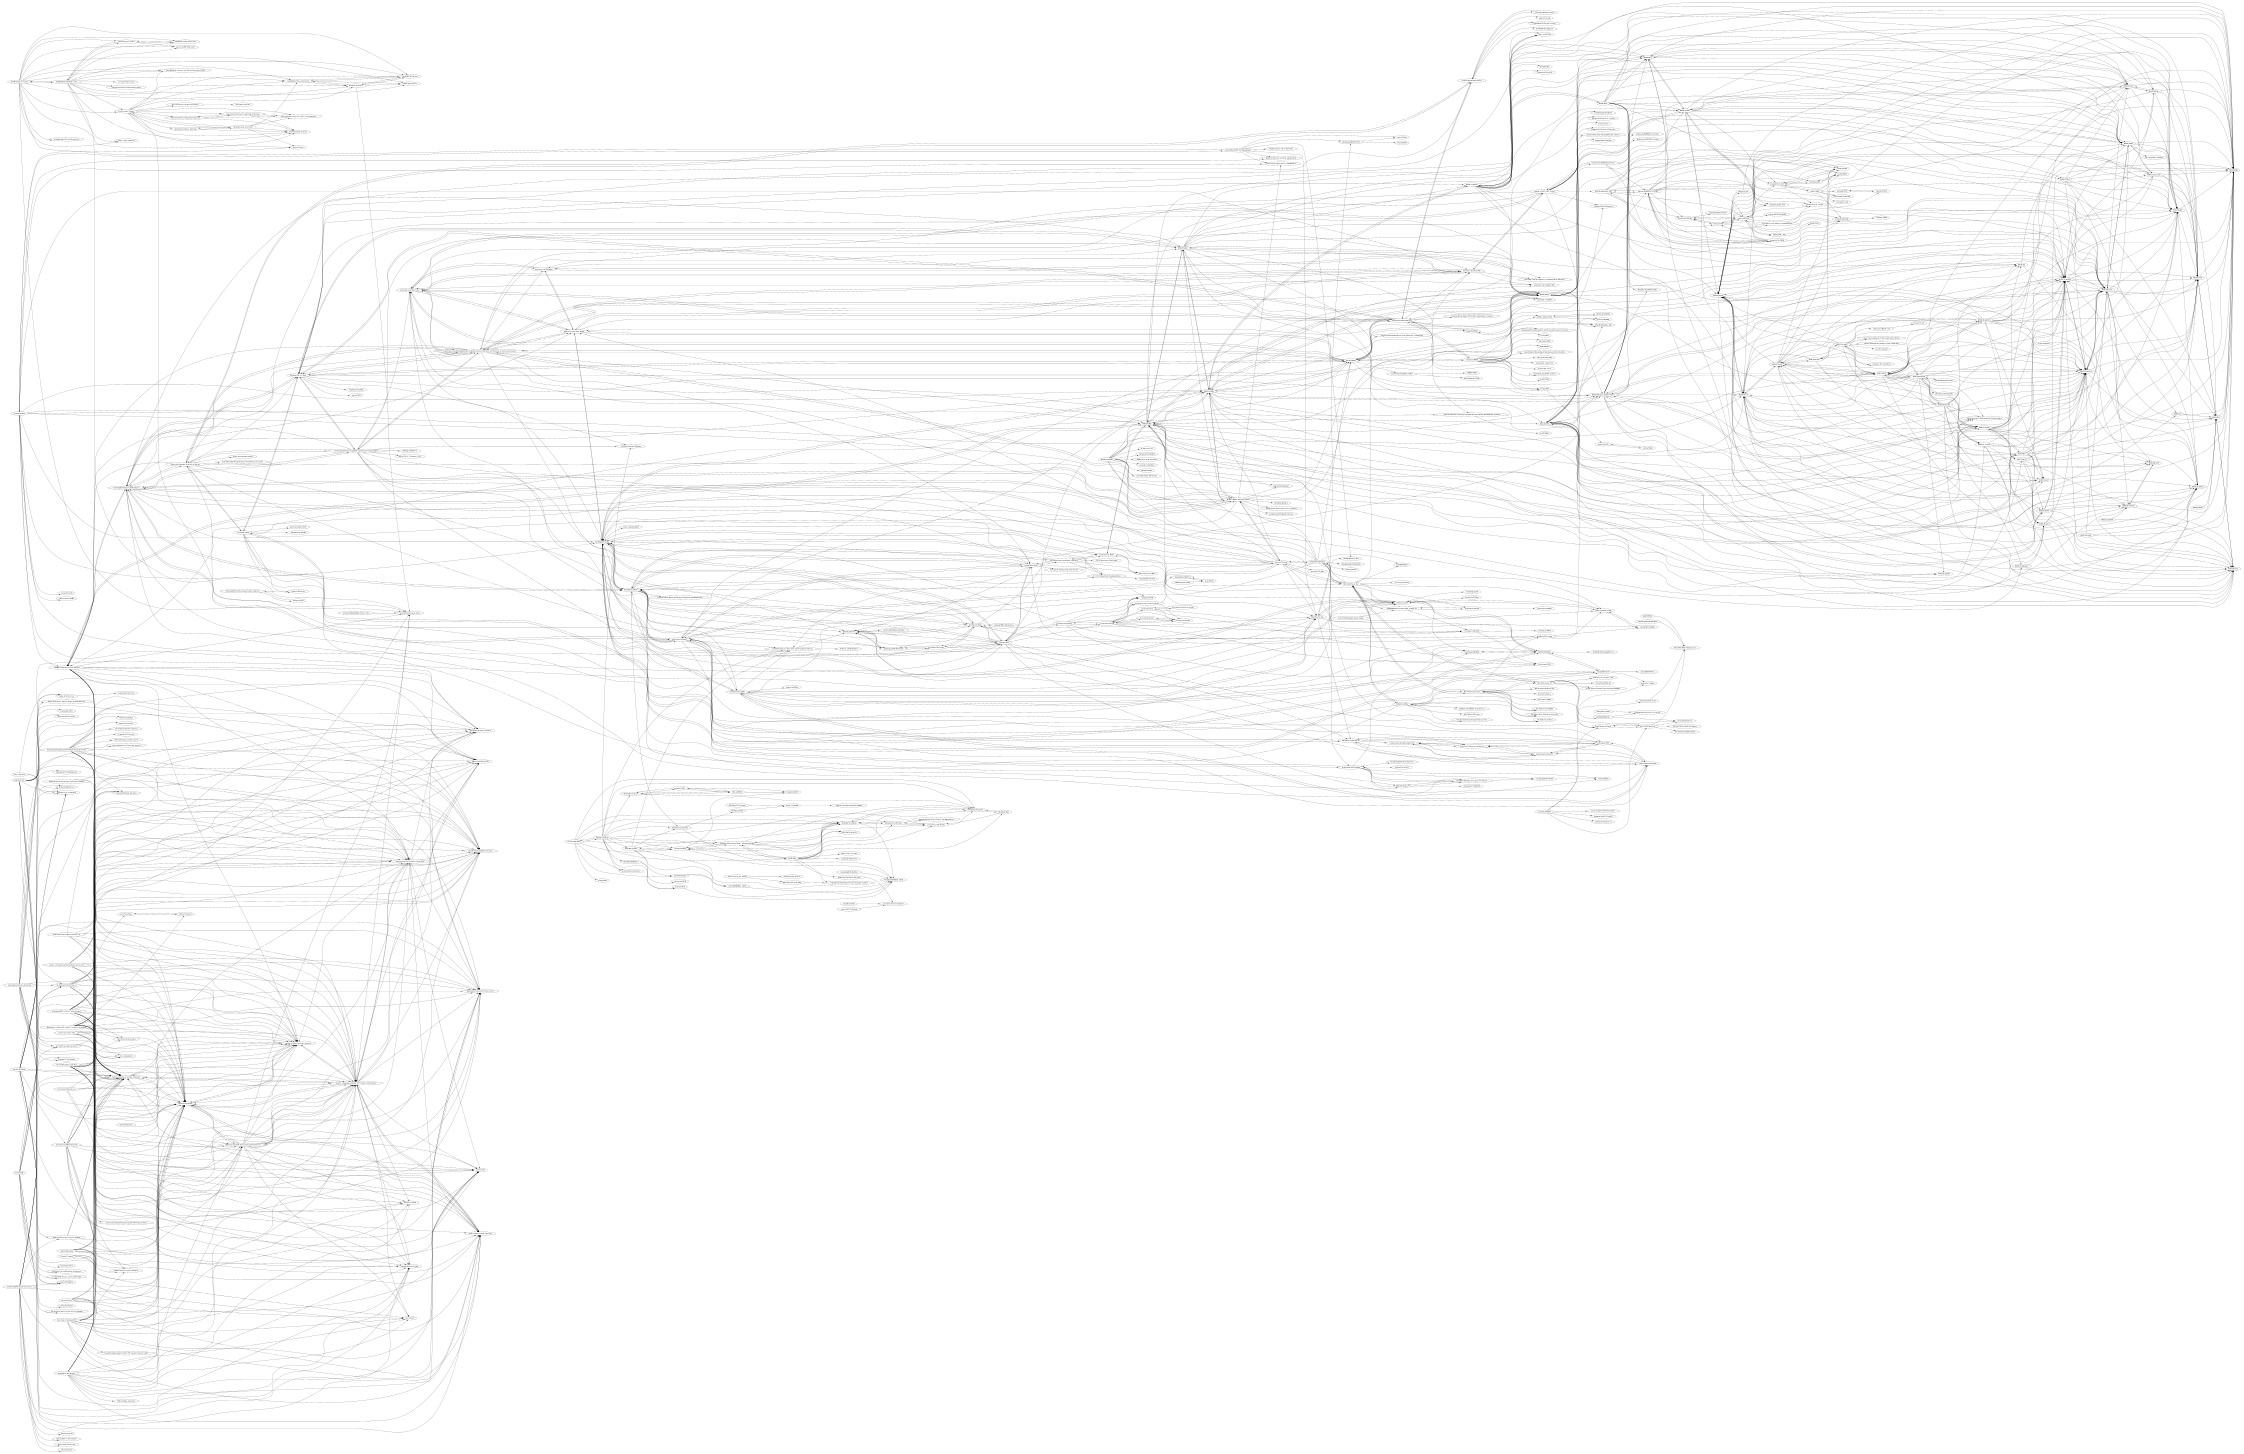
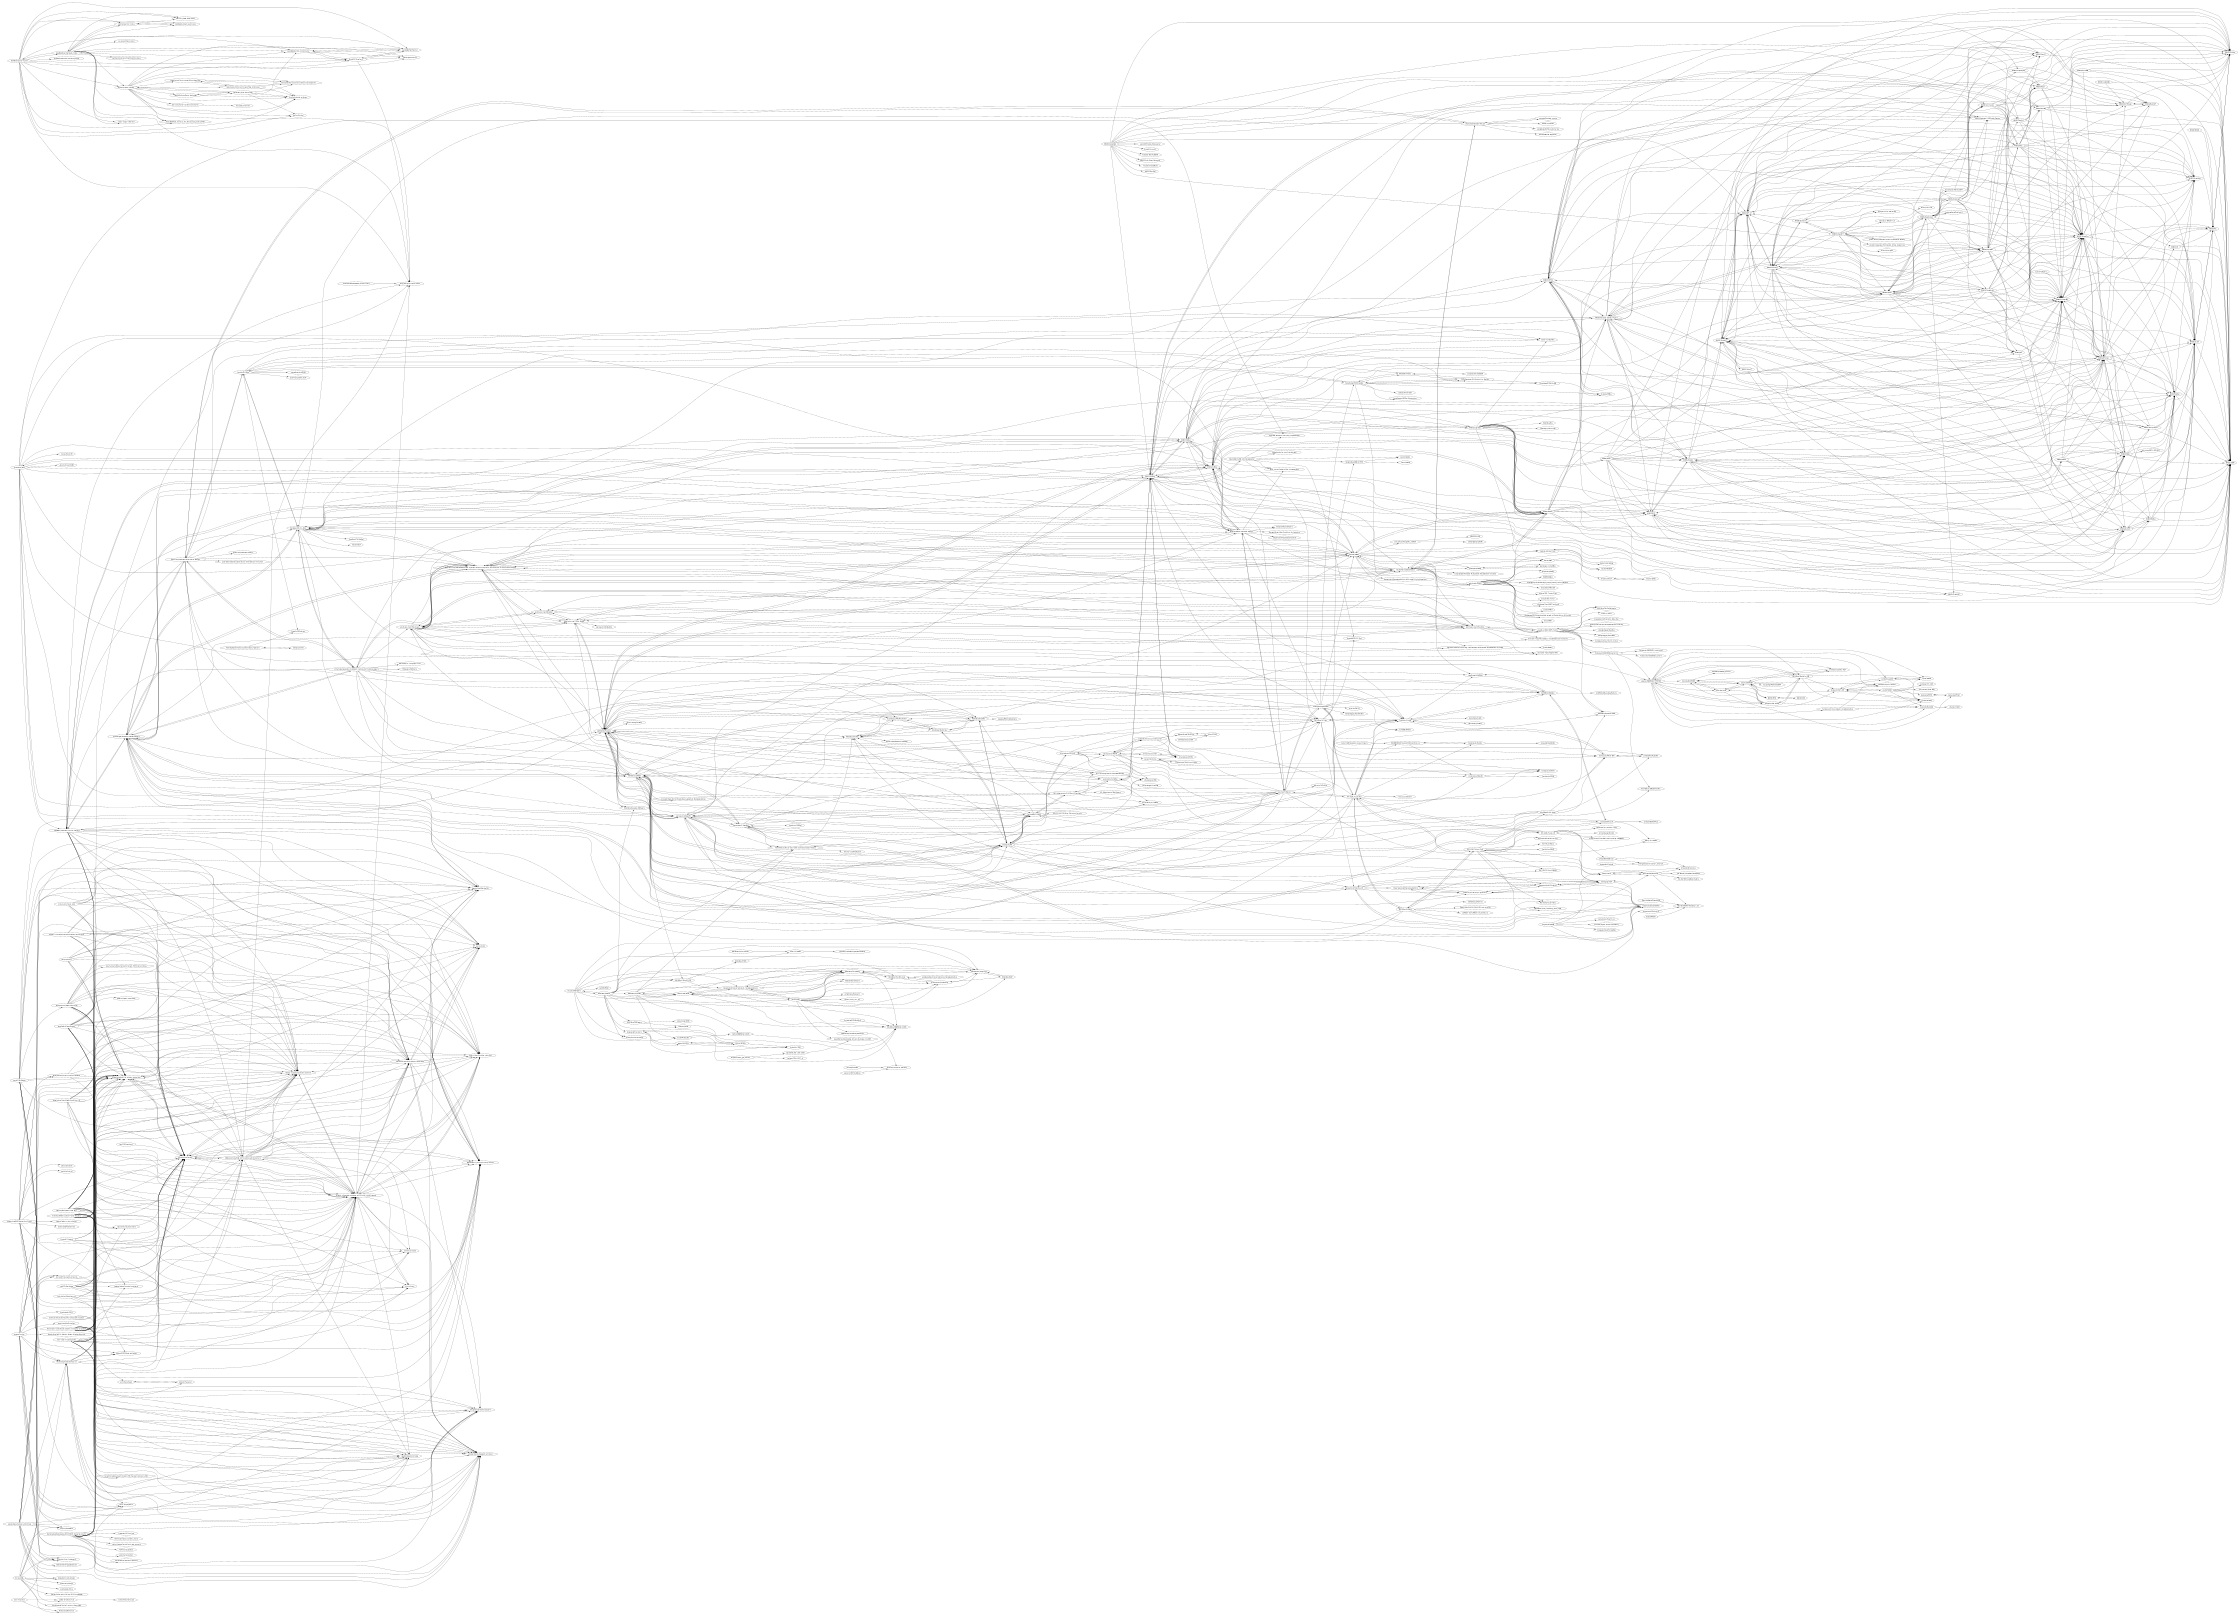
(1984, 418) -> (1988, 118)
(1281, 503) -> none
none -> (604, 627)
(1603, 726) -> (1607, 874)
(1472, 781) -> (1475, 379)
(67, 1271) -> none
